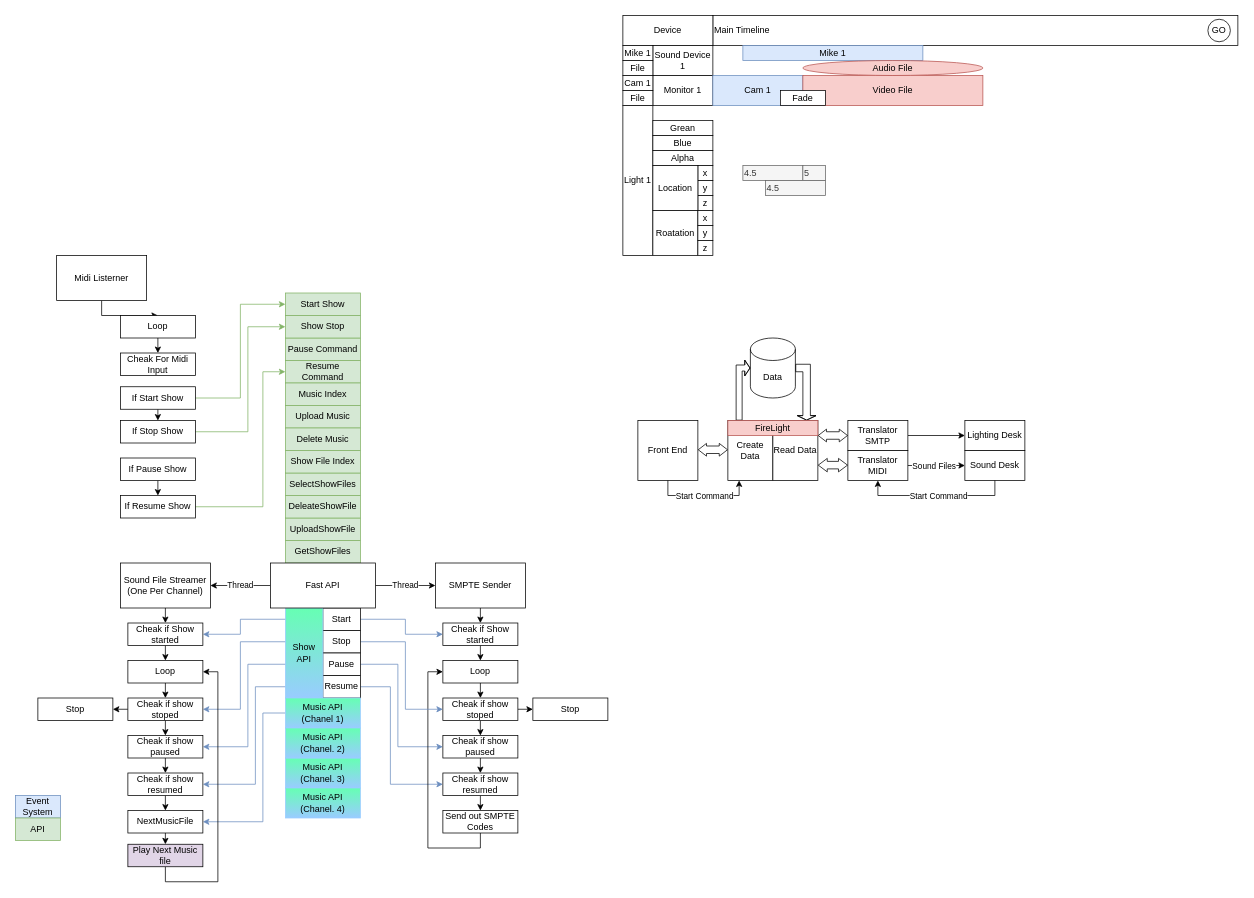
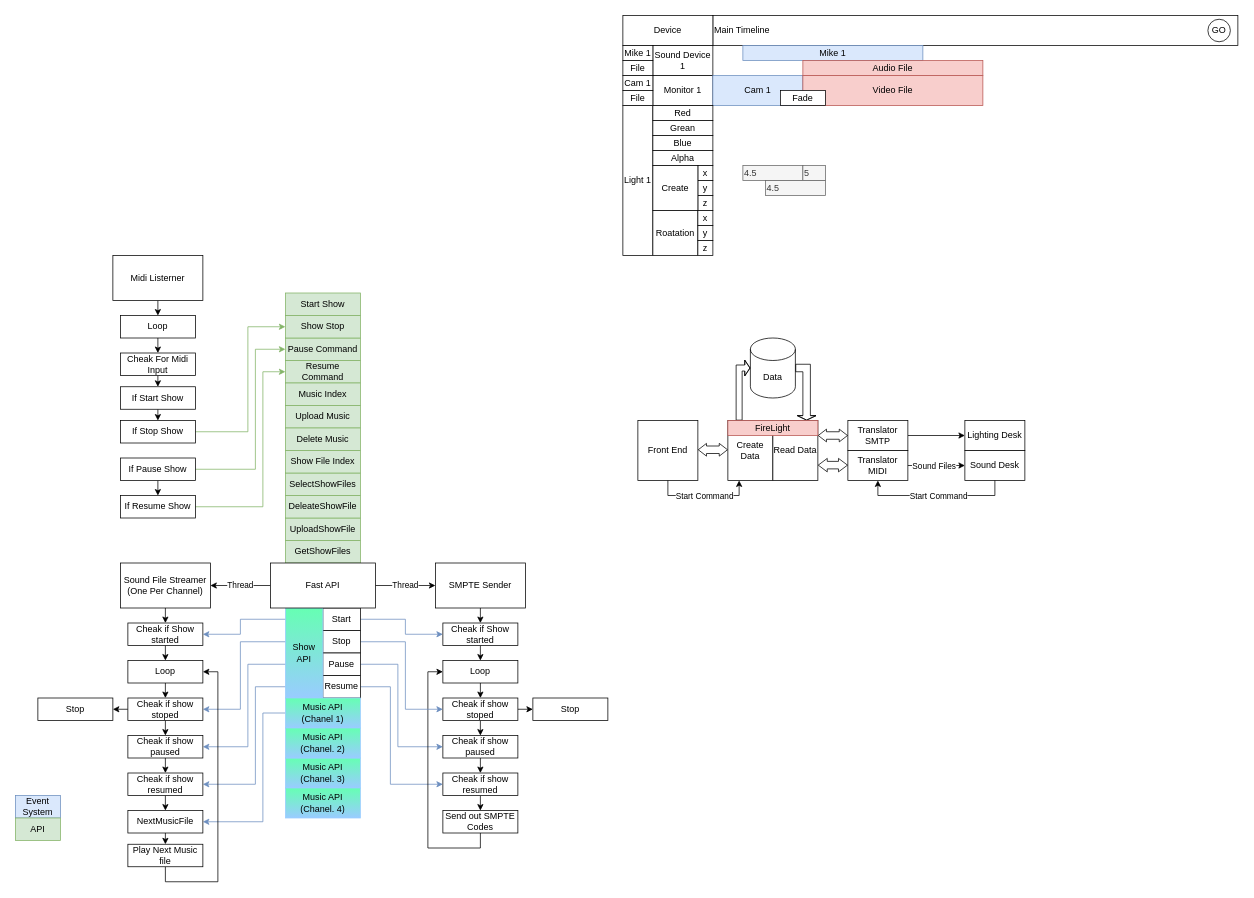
(893, 68) -> (893, 68)
none -> (683, 113)
(675, 188) -> (675, 188)
(102, 278) -> (158, 278)
(240, 332) -> none
none -> (158, 380)
none -> (255, 427)
(165, 855) -> (165, 855)
